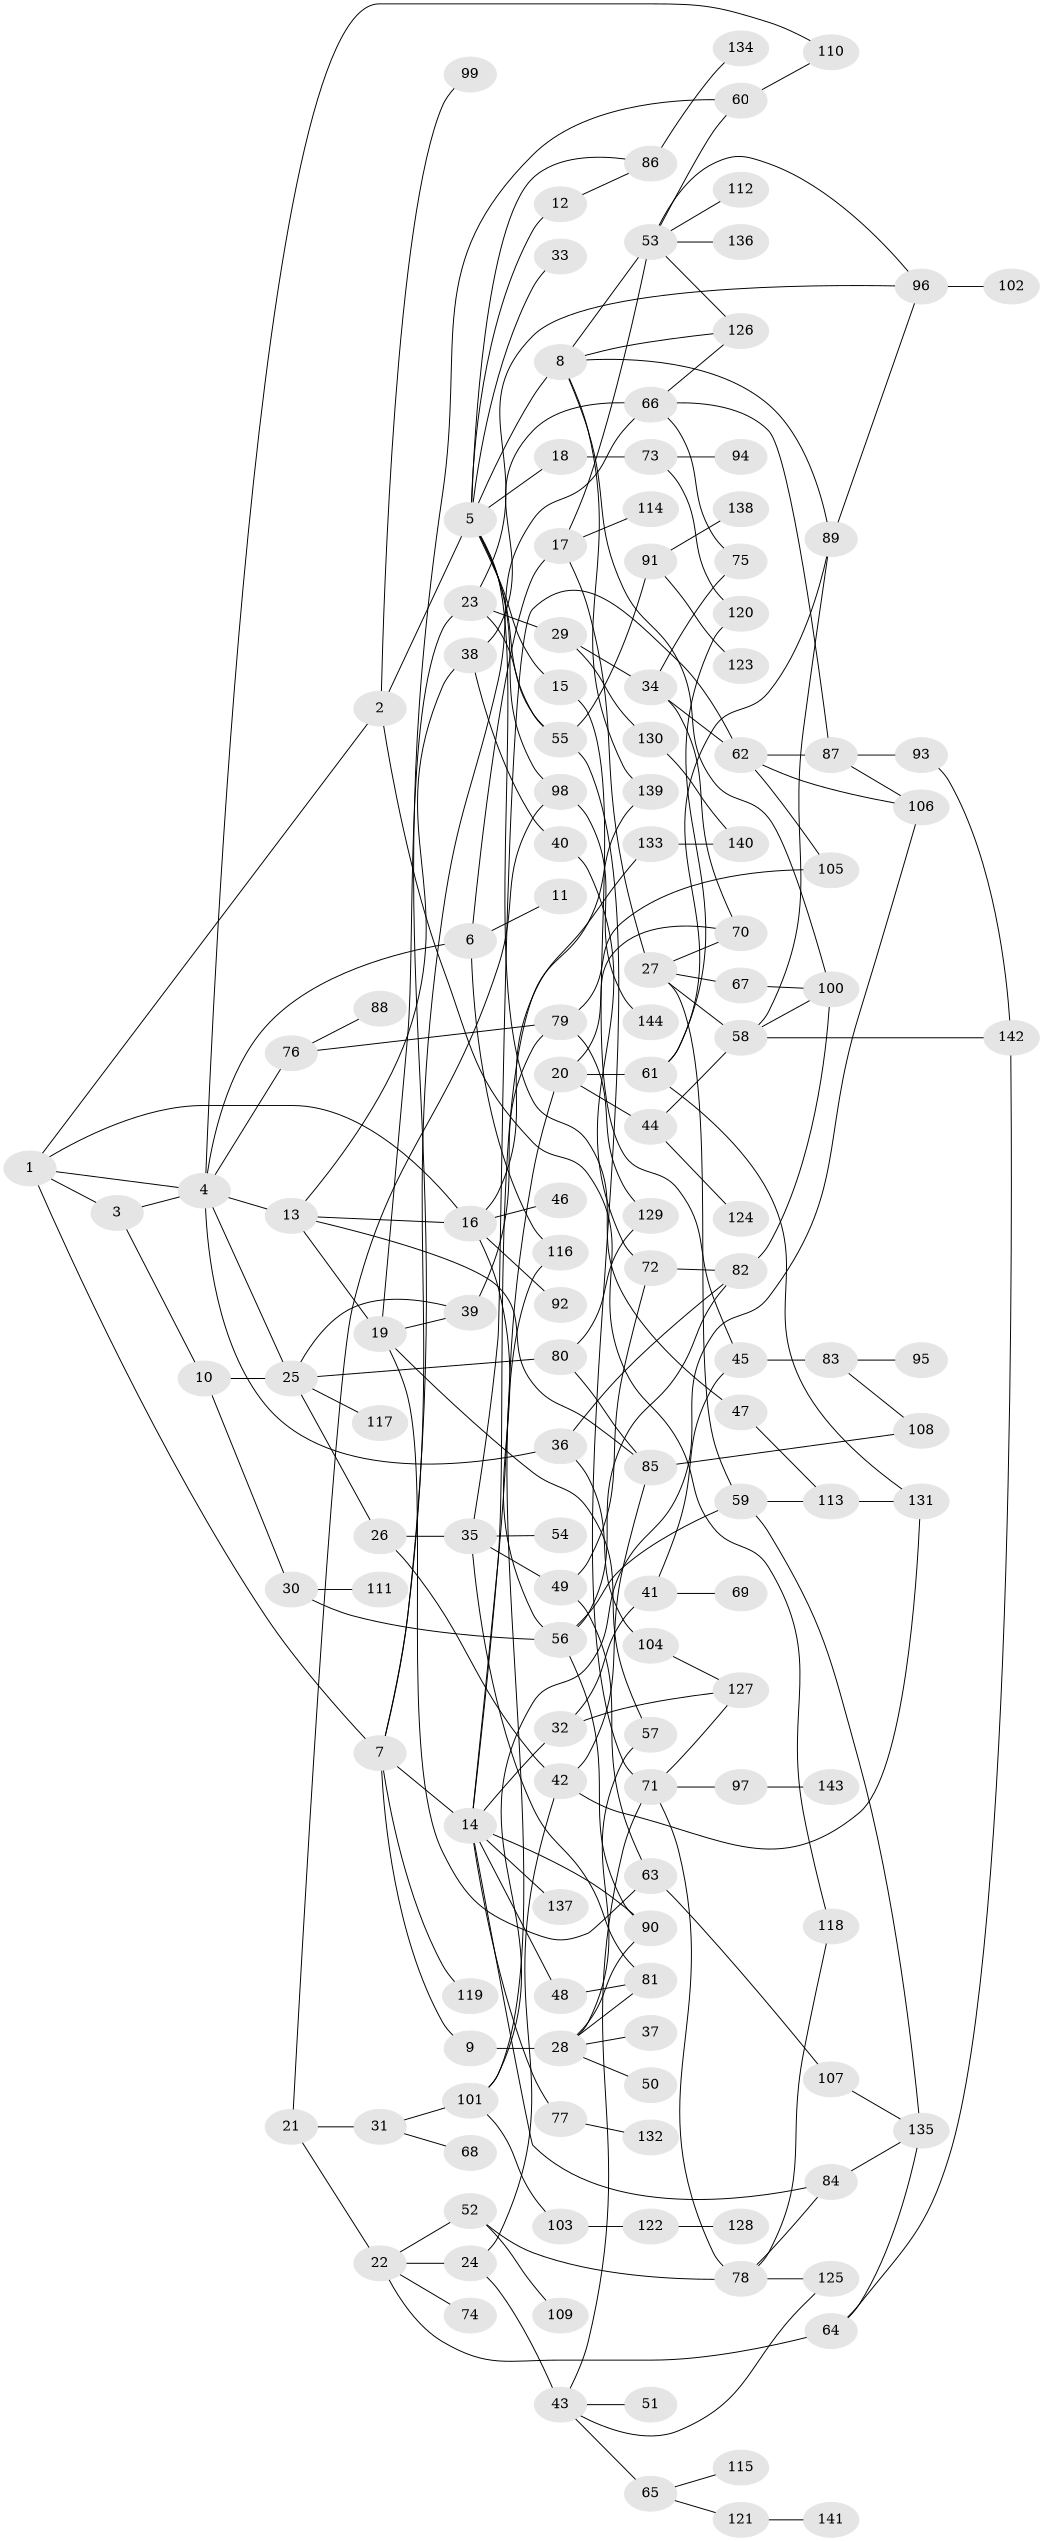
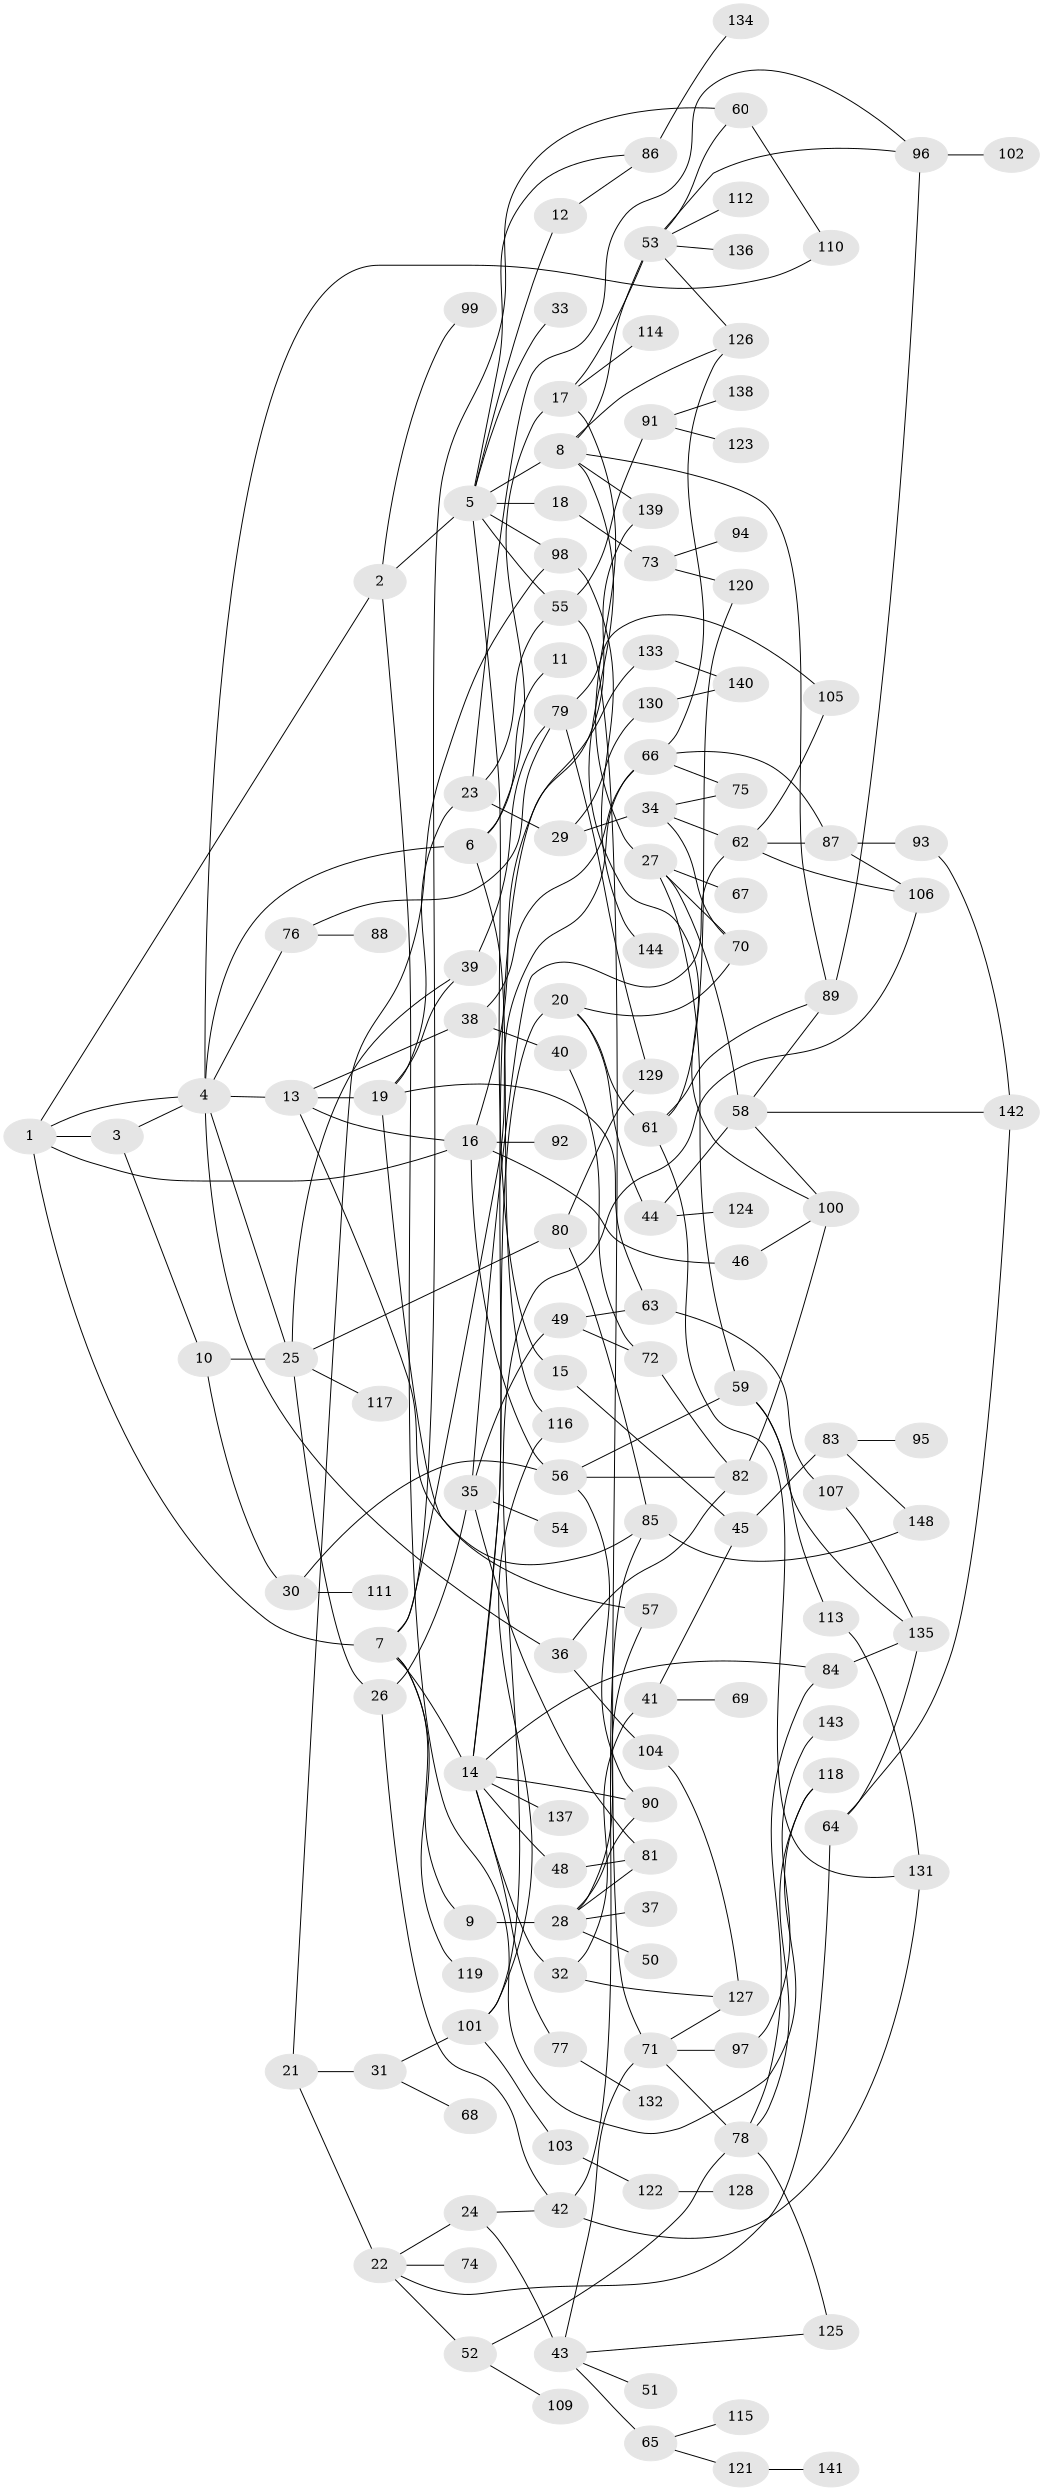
(785, 987) -> (786, 1236)
(741, 1412) -> none
(921, 1431) -> (921, 1523)
